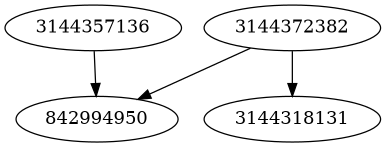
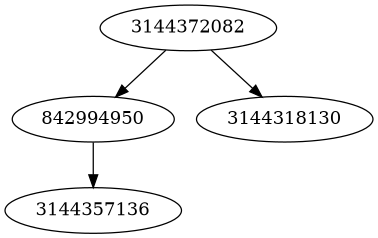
(292, 28) -> (188, 28)
(95, 67) -> (93, 159)
(292, 119) -> (285, 119)
